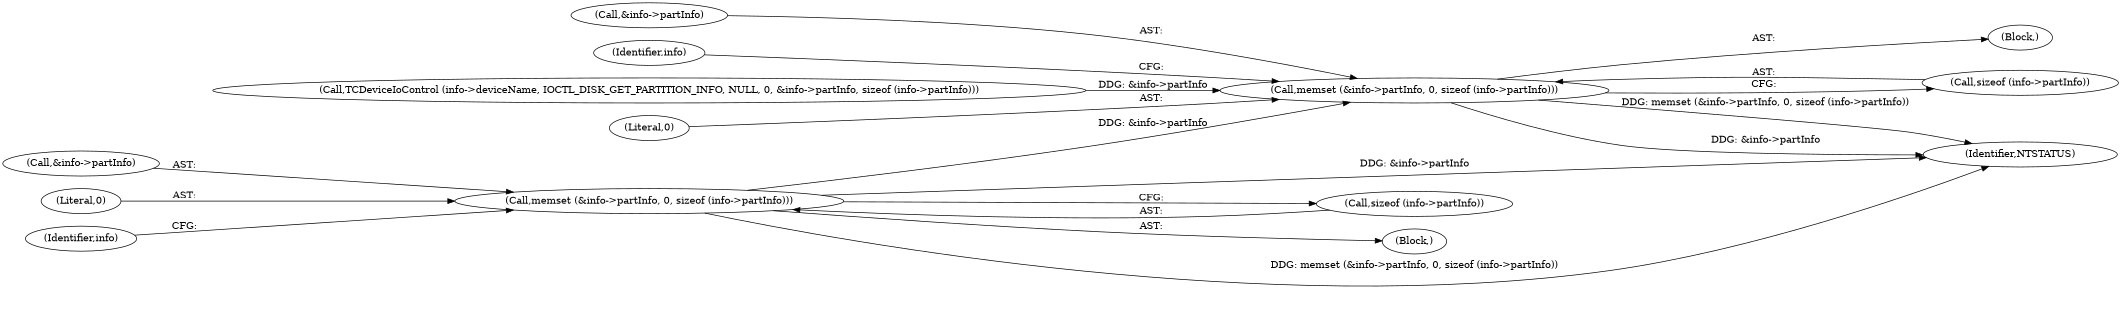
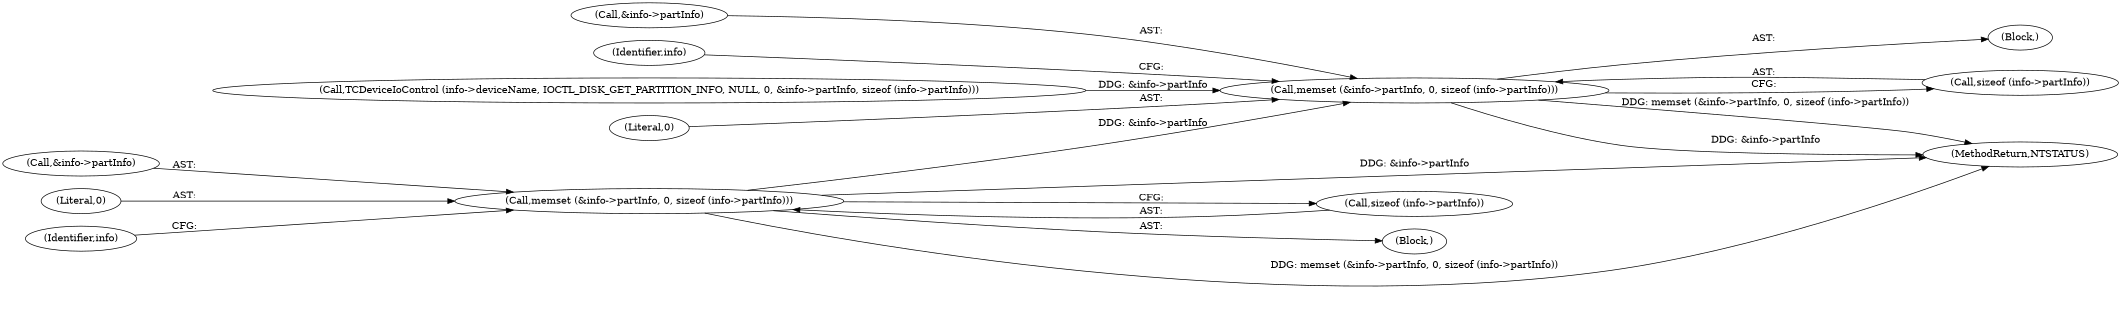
(2020, 154) -> (2020, 154)
